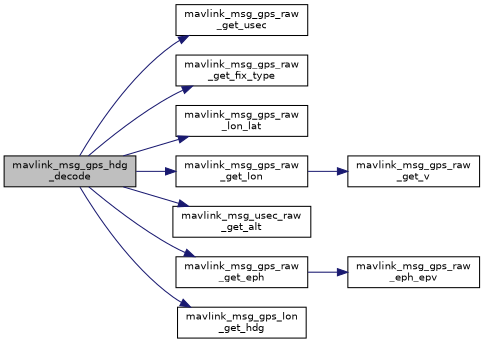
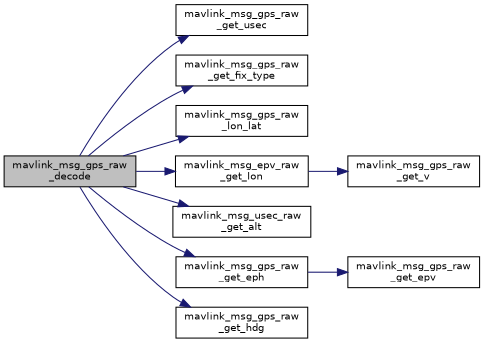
(70, 171) -> (70, 171)
(242, 171) -> (242, 171)
(414, 272) -> (414, 272)
(242, 323) -> (242, 323)
